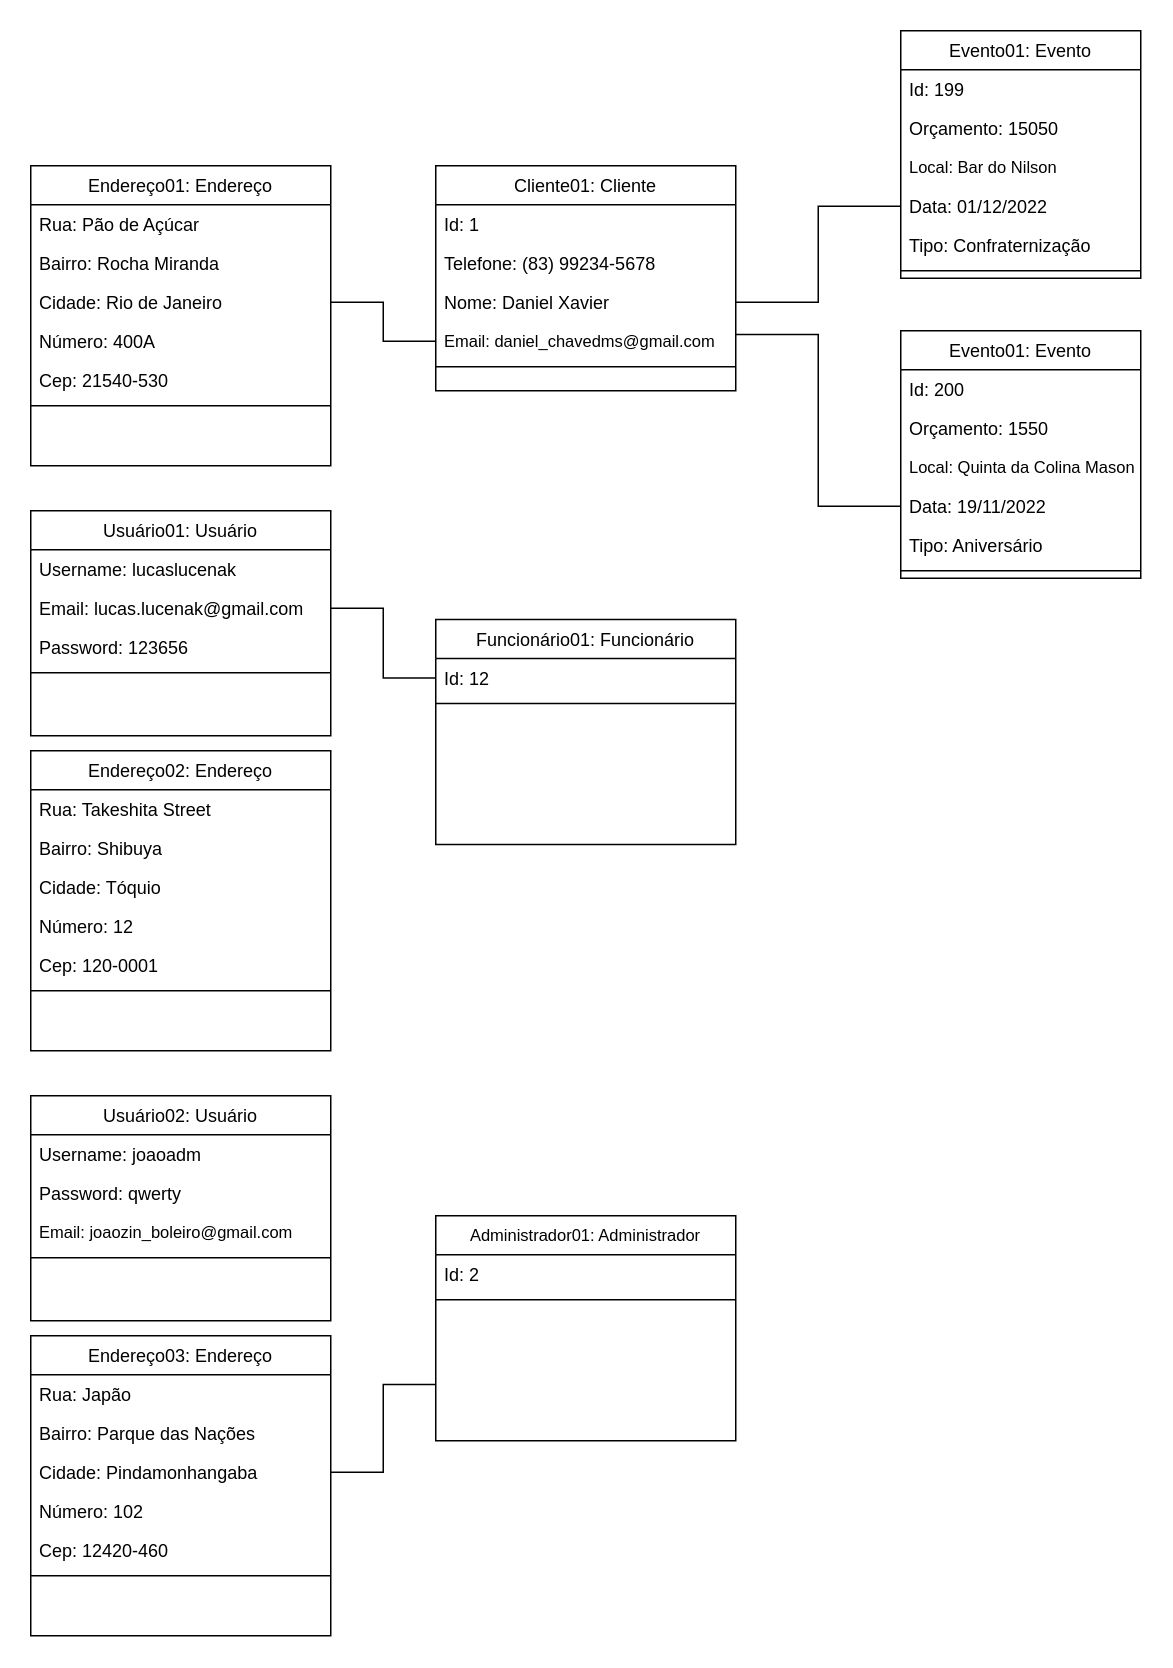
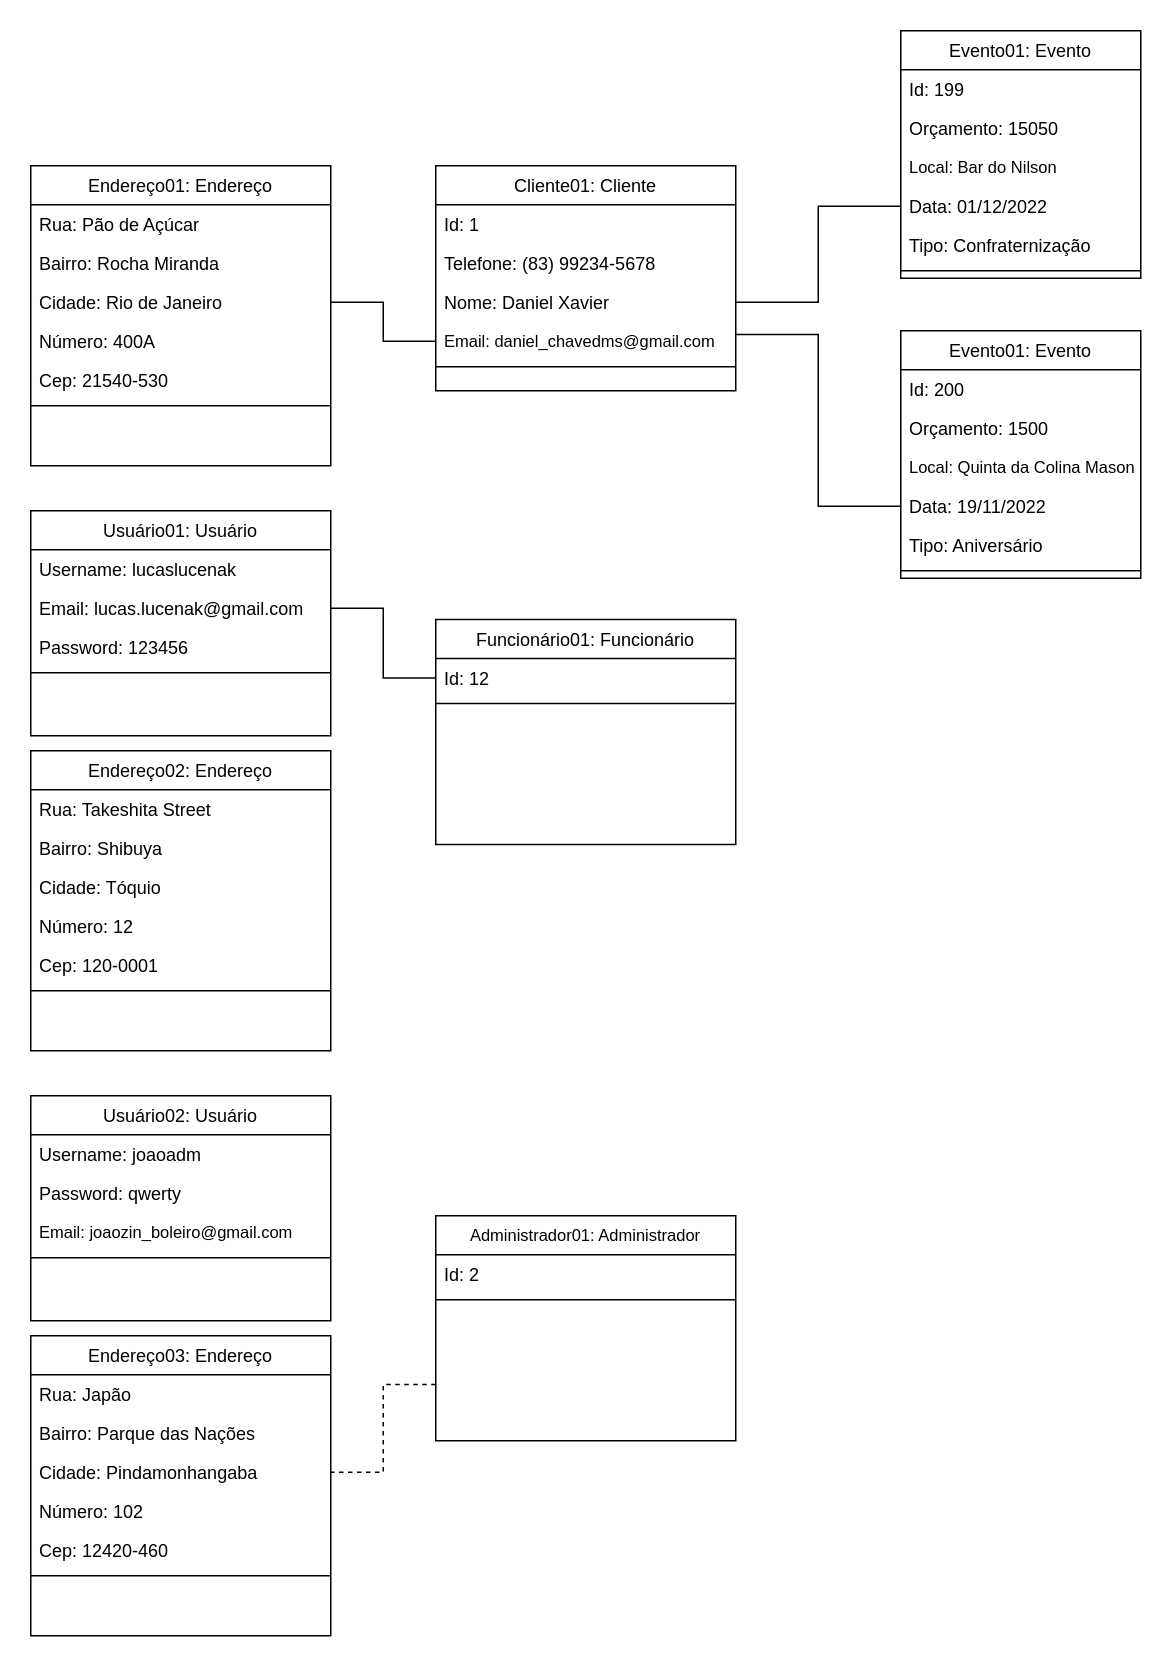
(980, 429) -> (980, 429)
(115, 648) -> (115, 648)
(383, 1429) -> (383, 1429)
